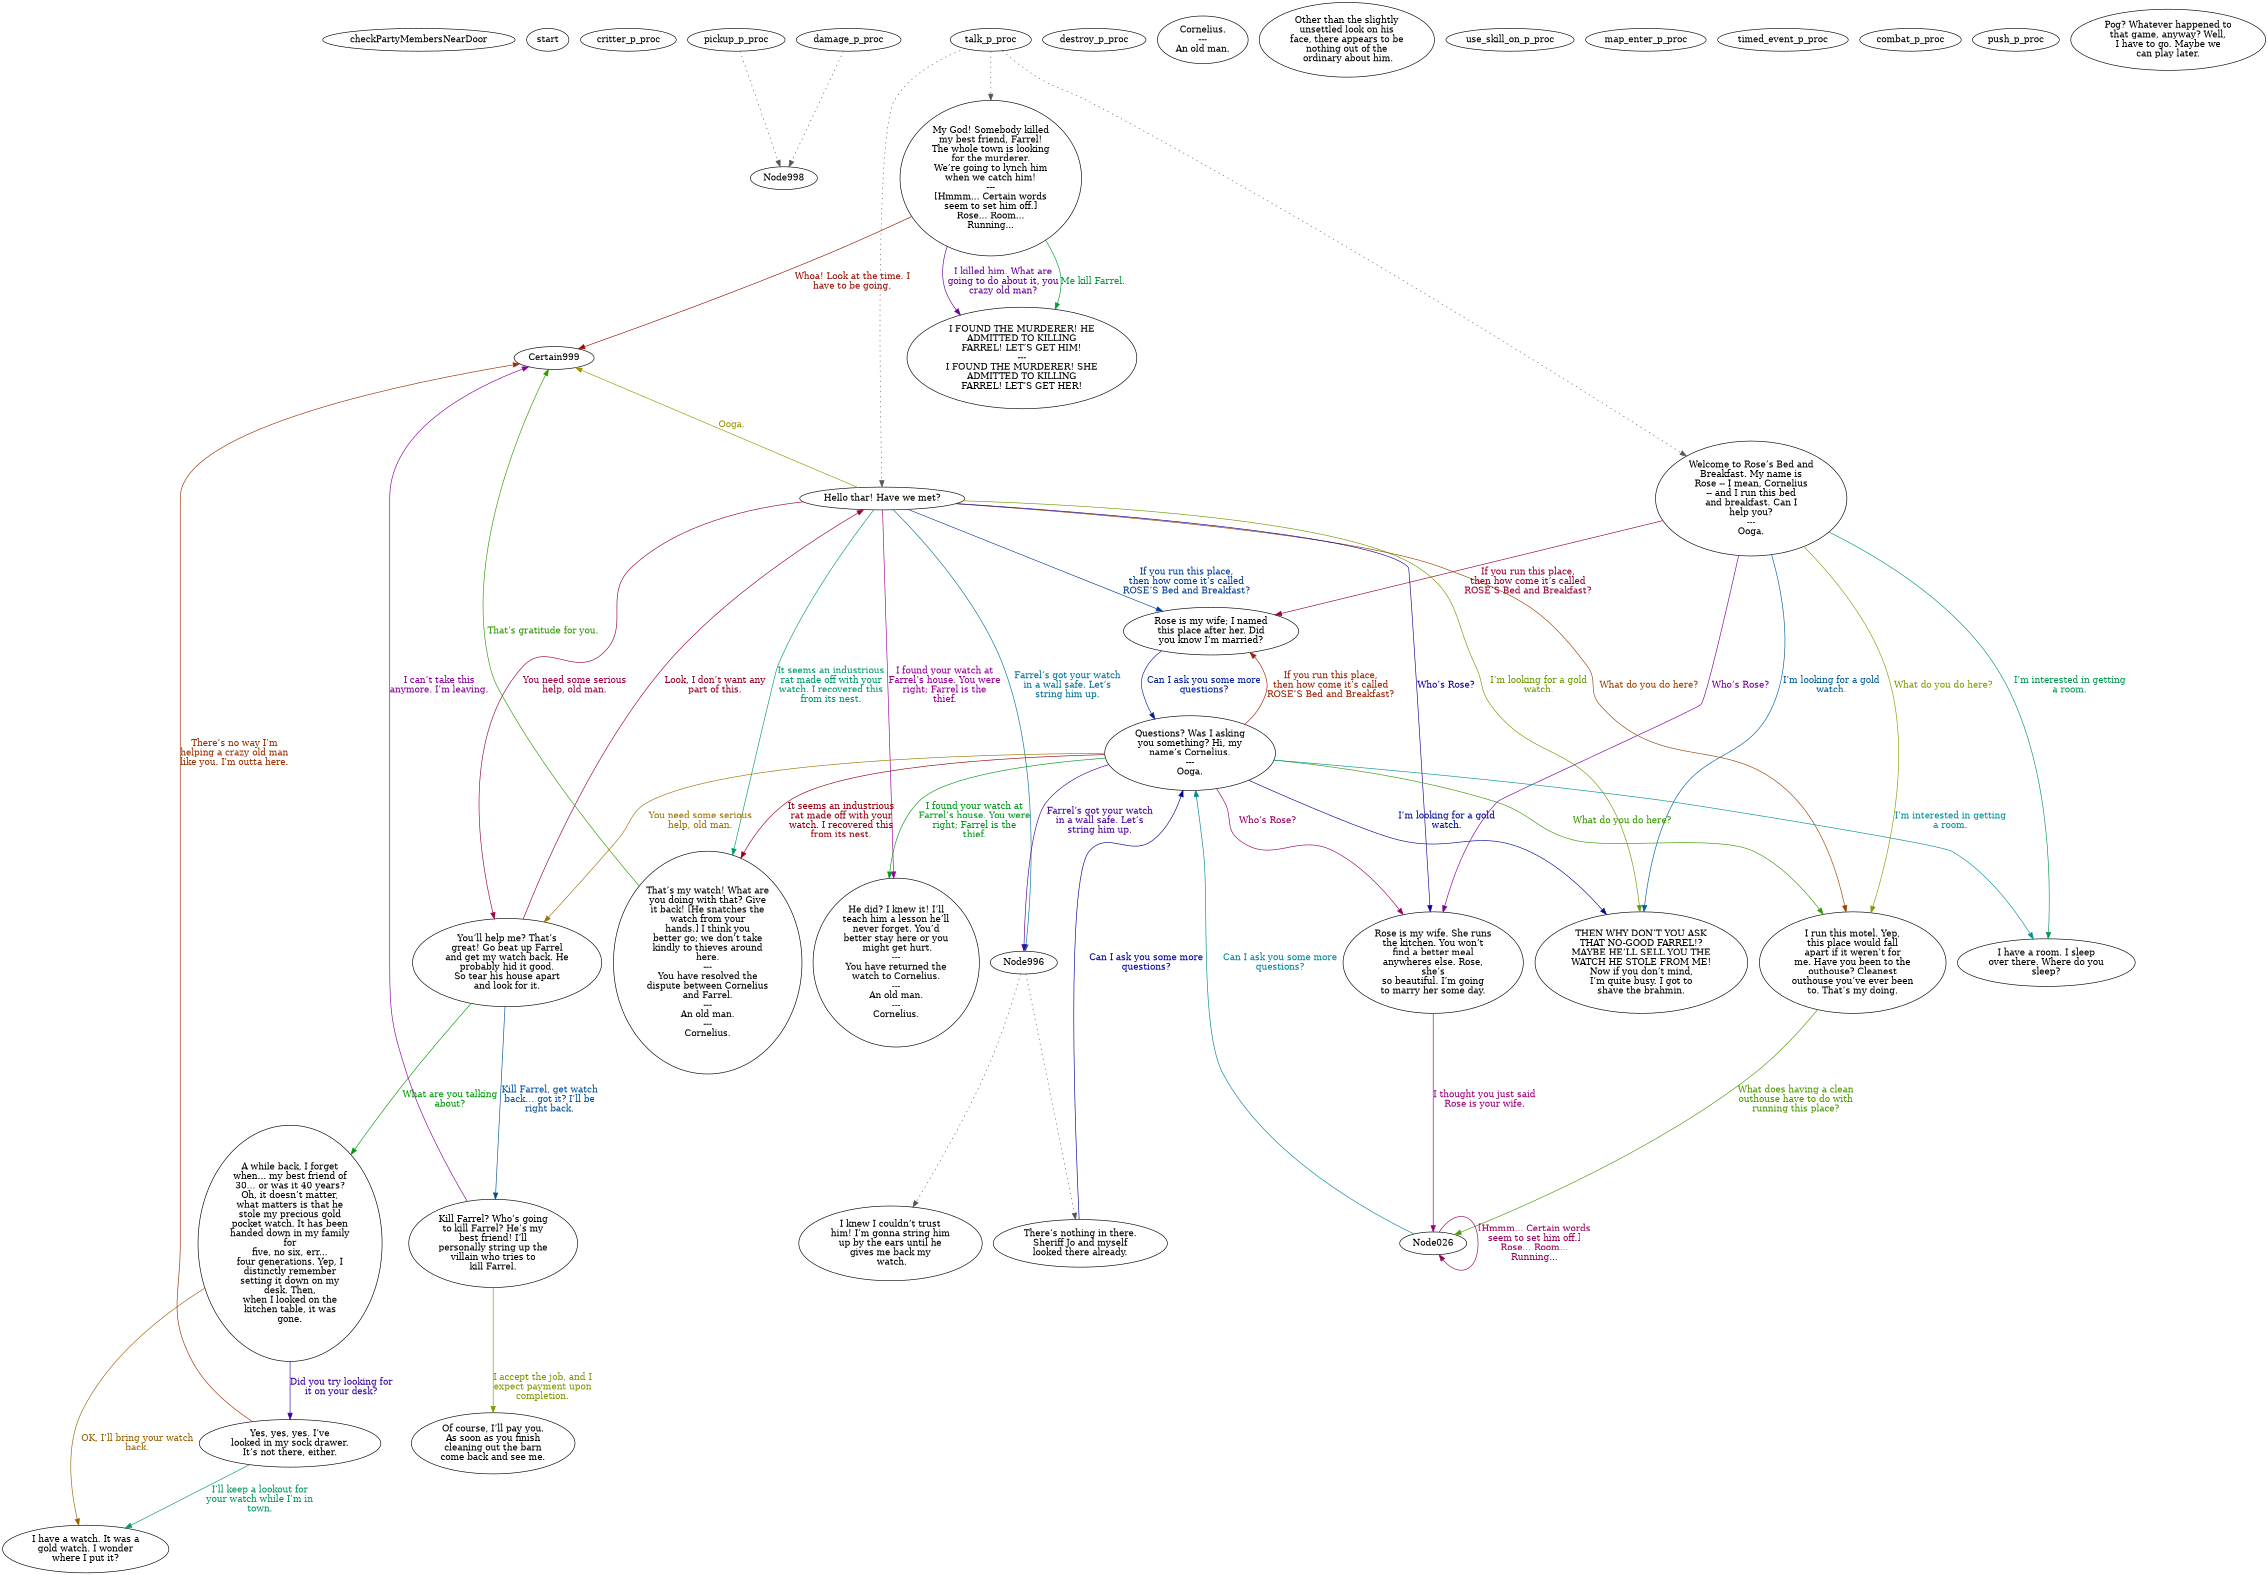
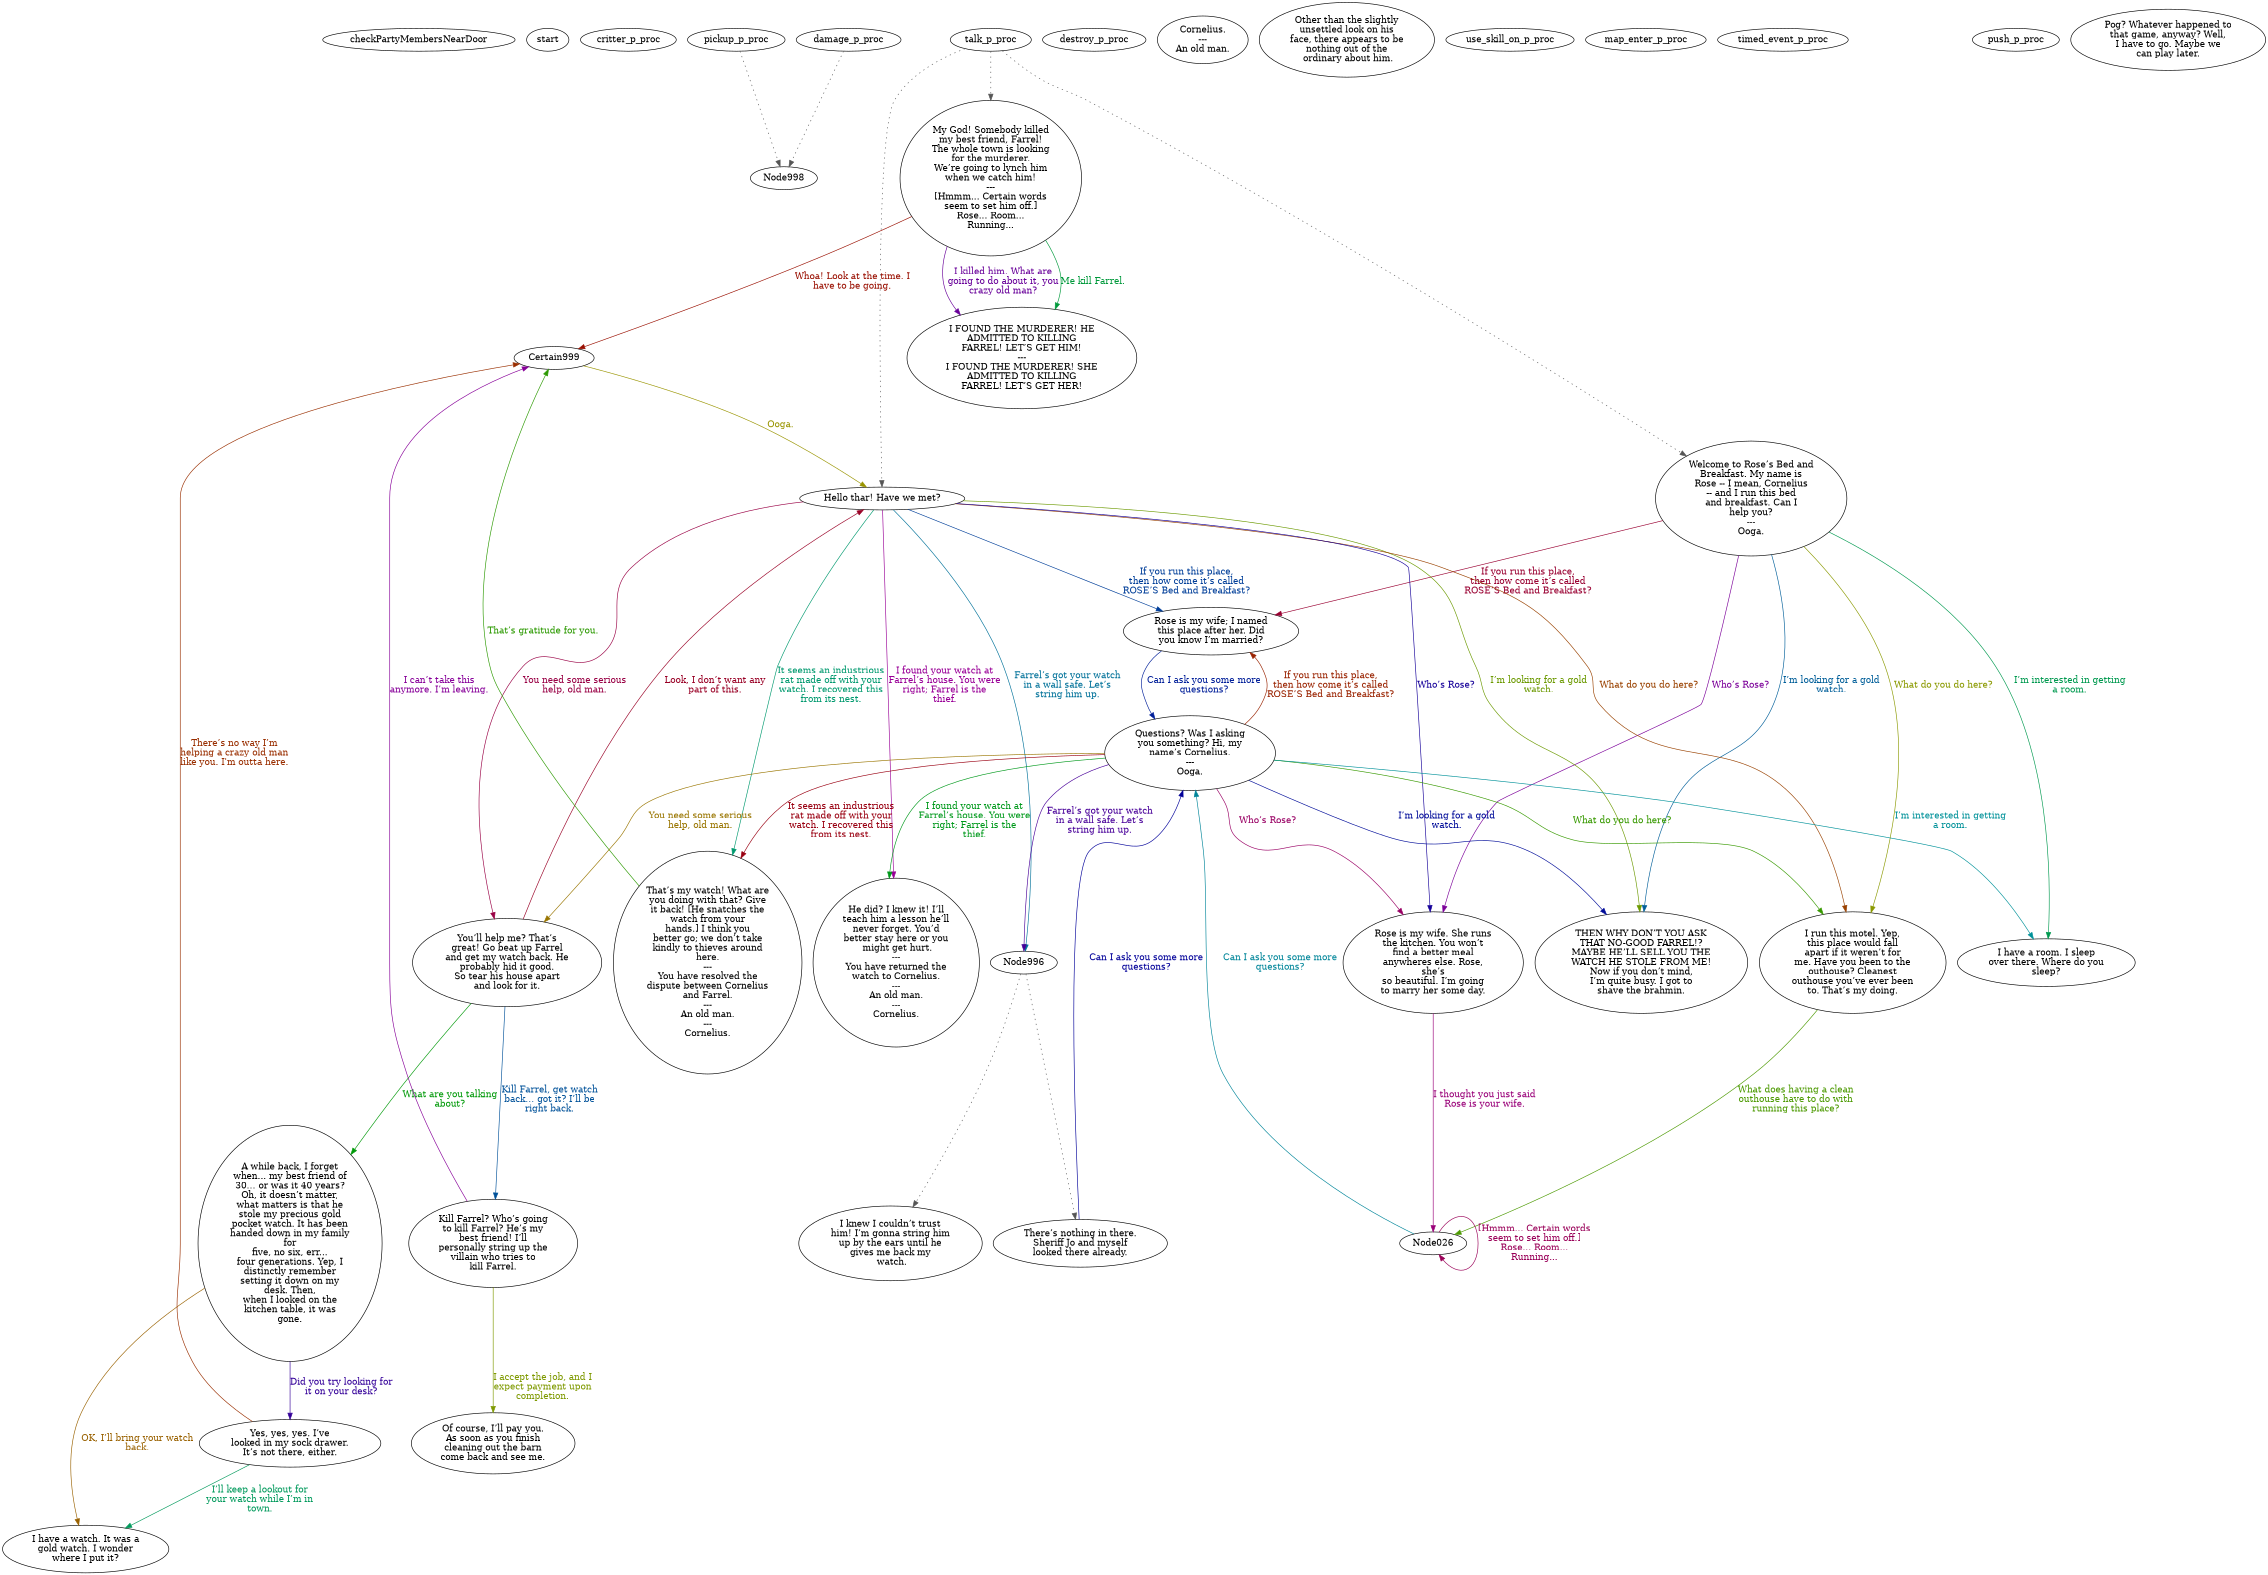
(1911, 40) -> none
(720, 429) -> (728, 412)
